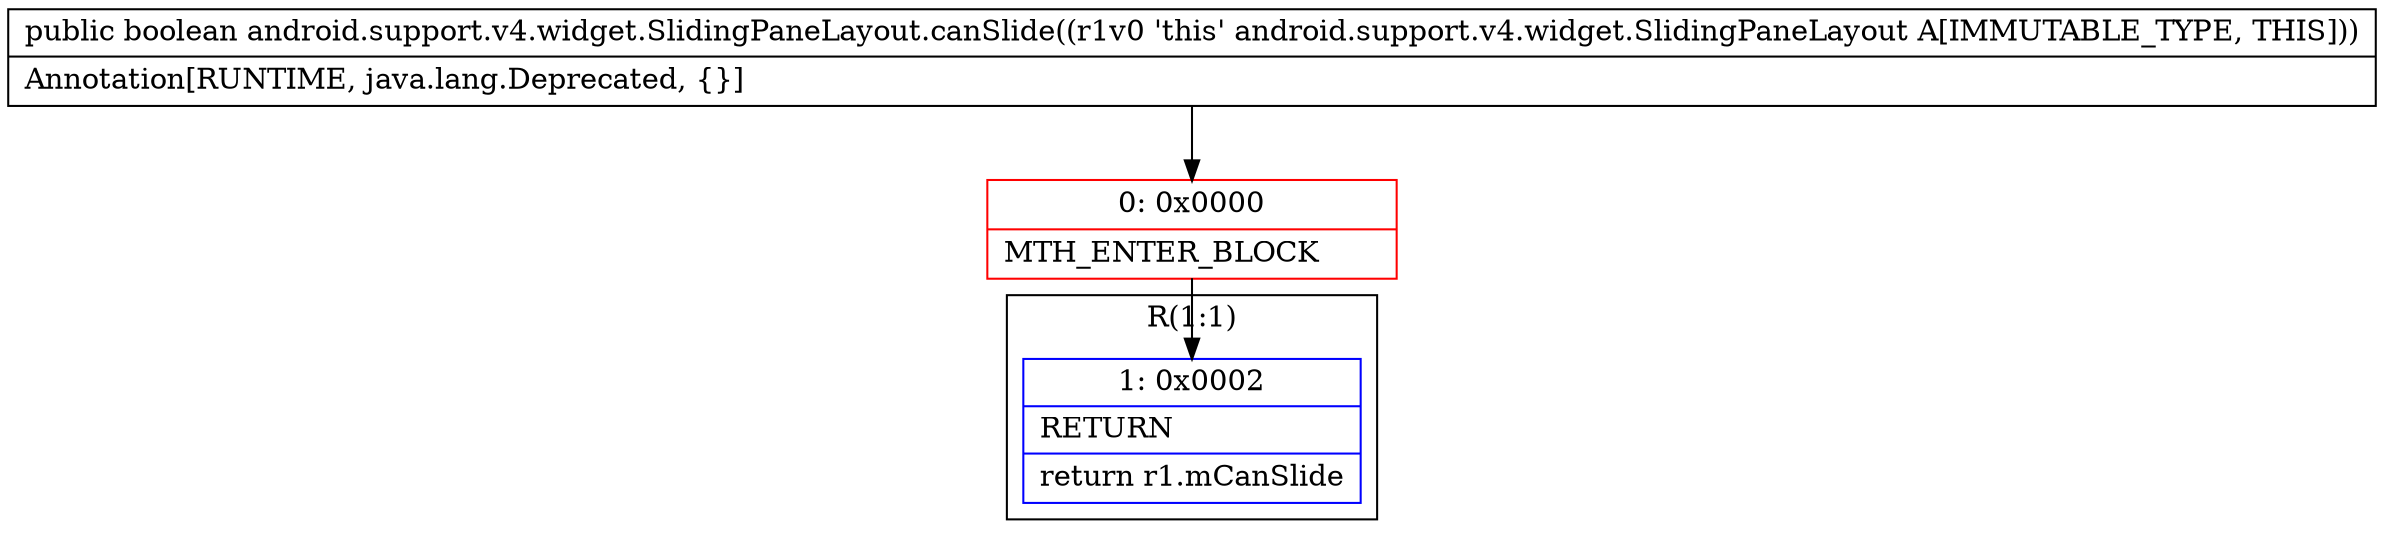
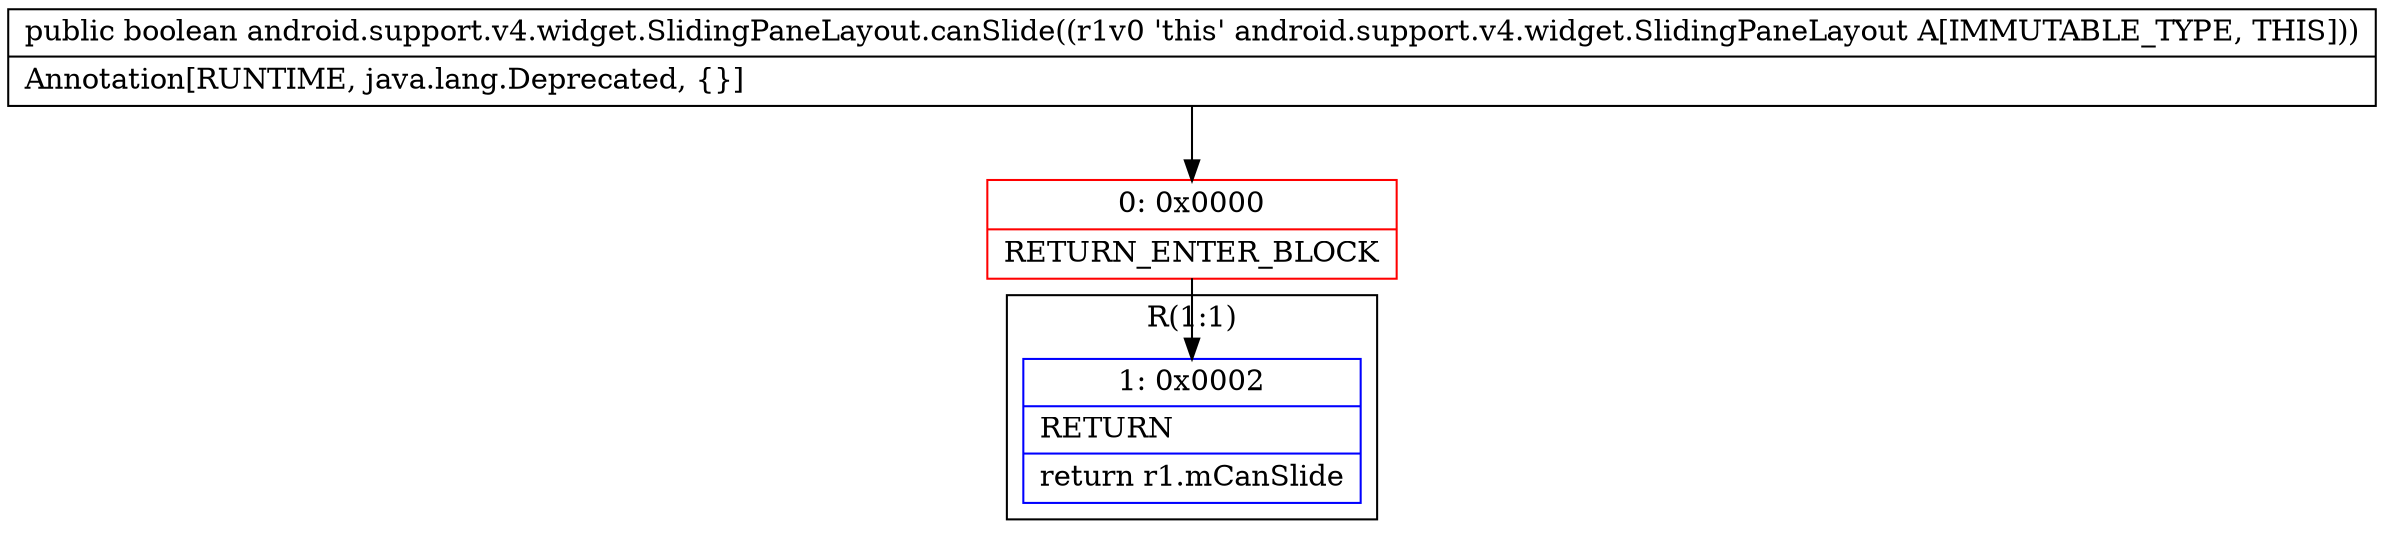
(1162, 253) -> (1192, 253)
